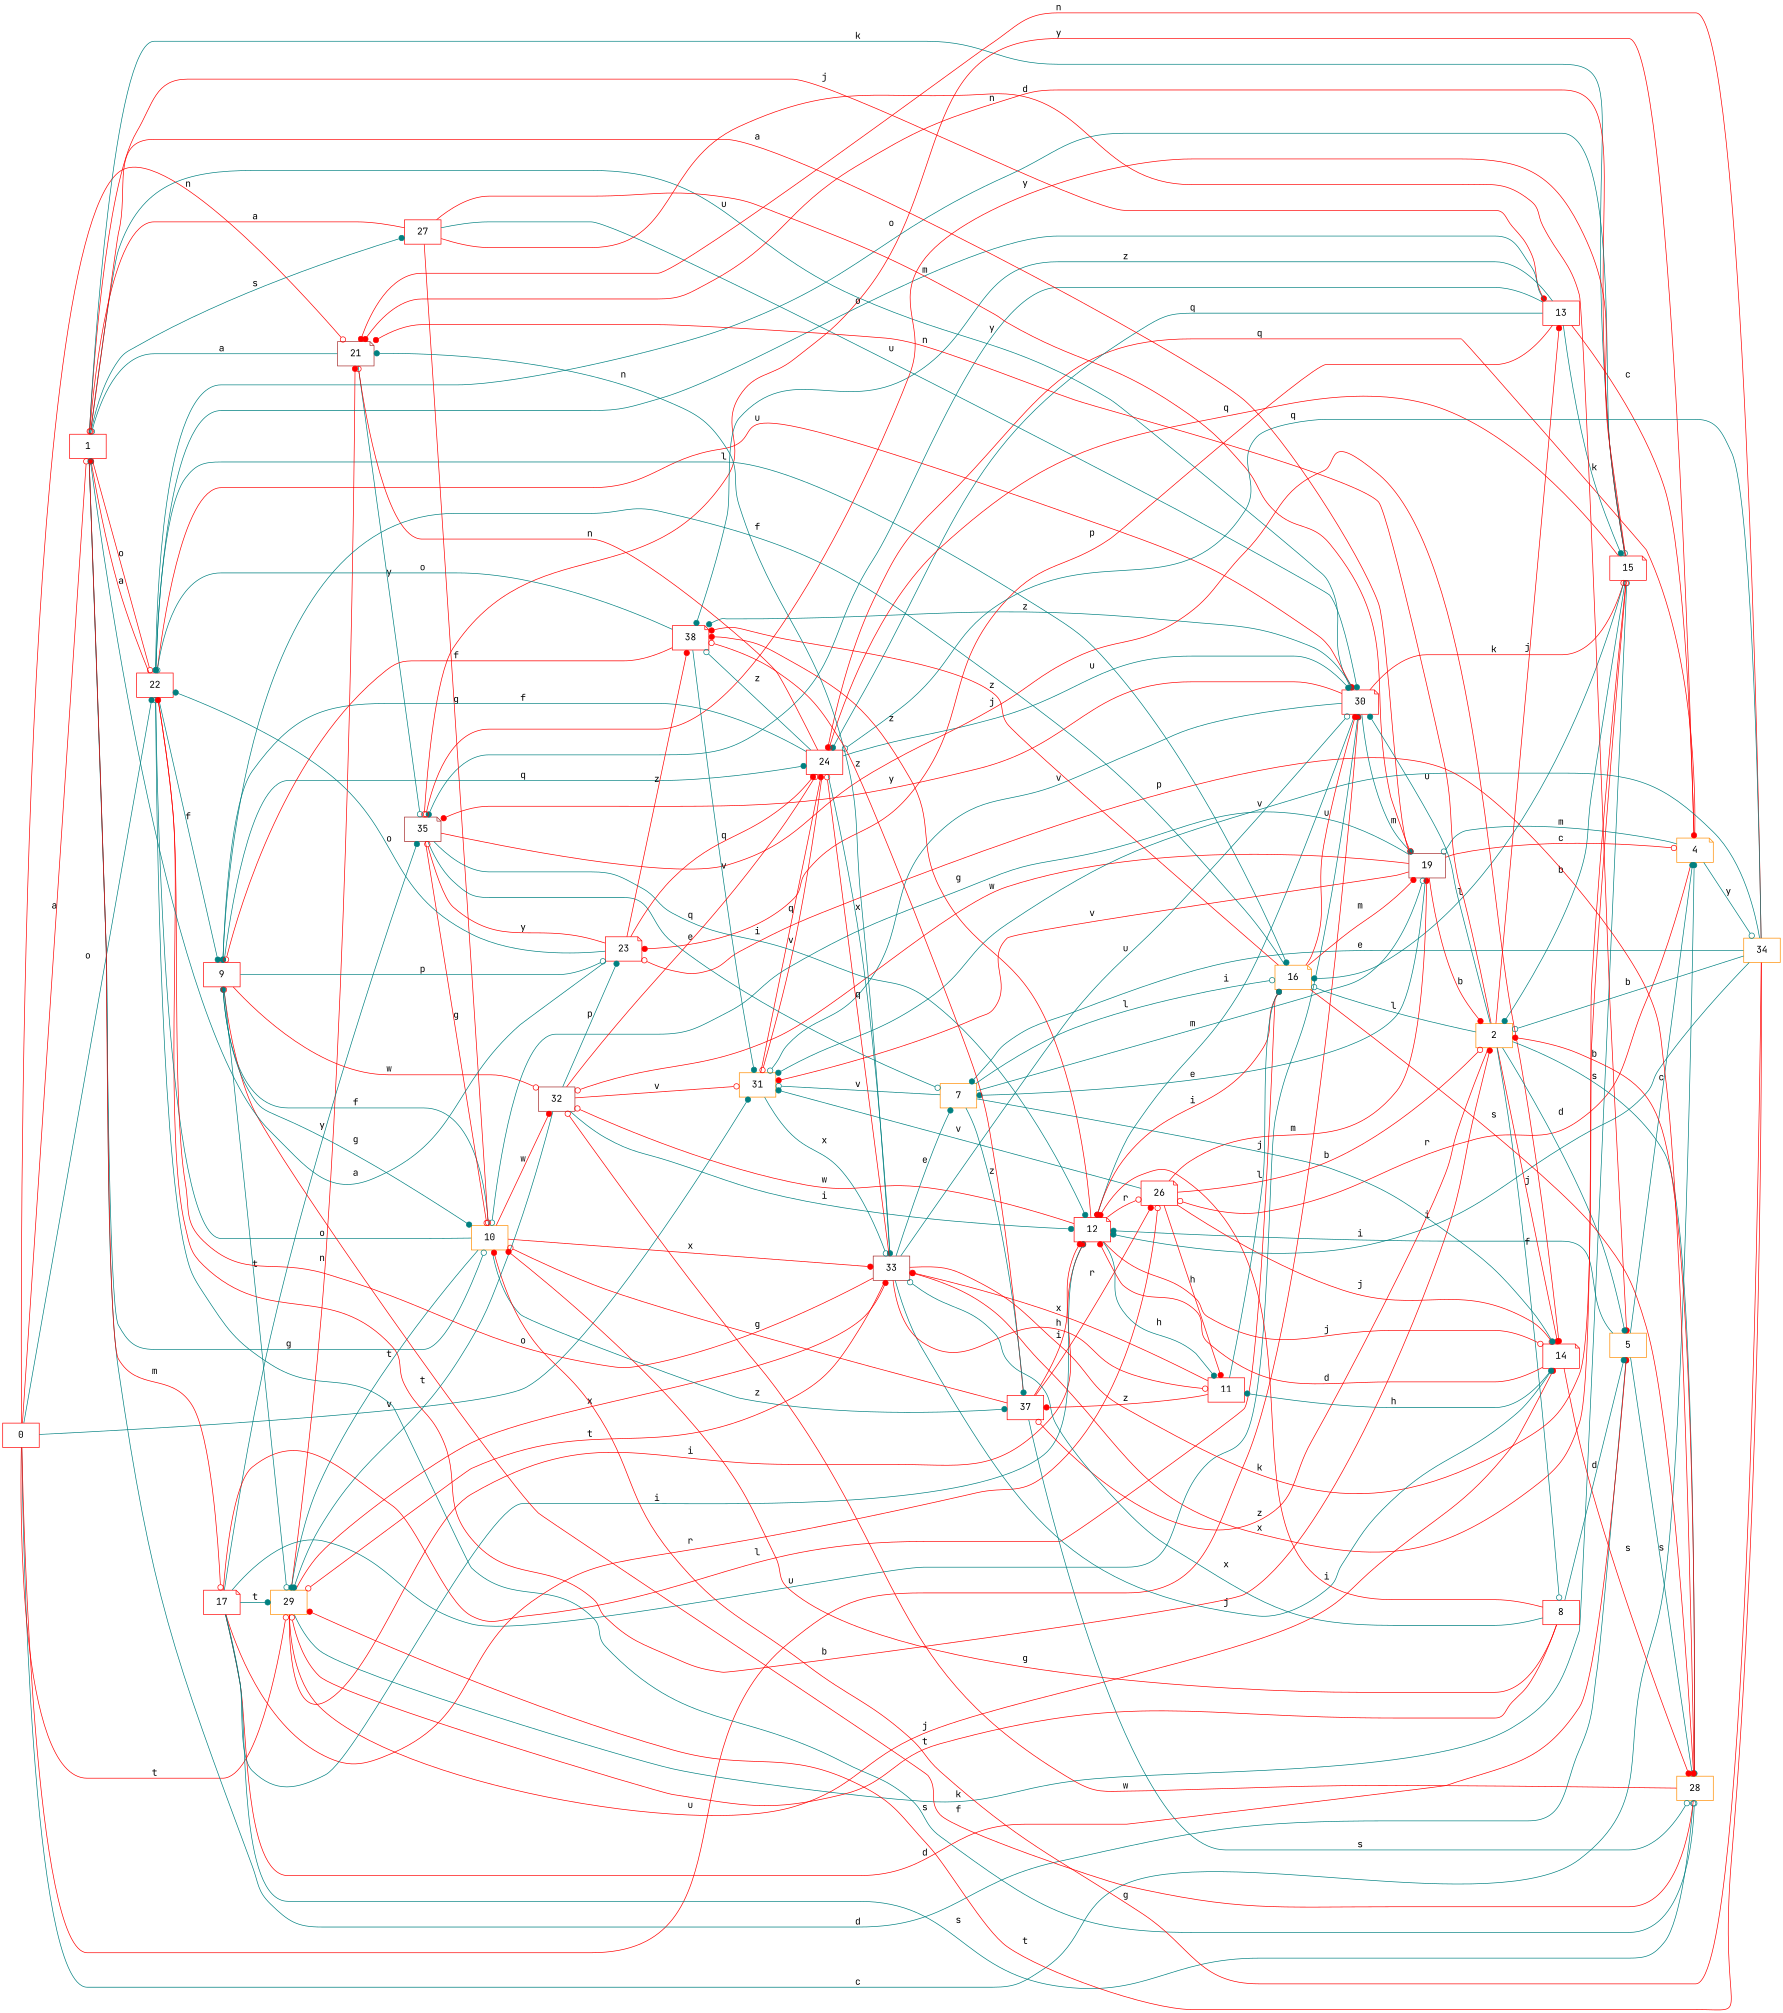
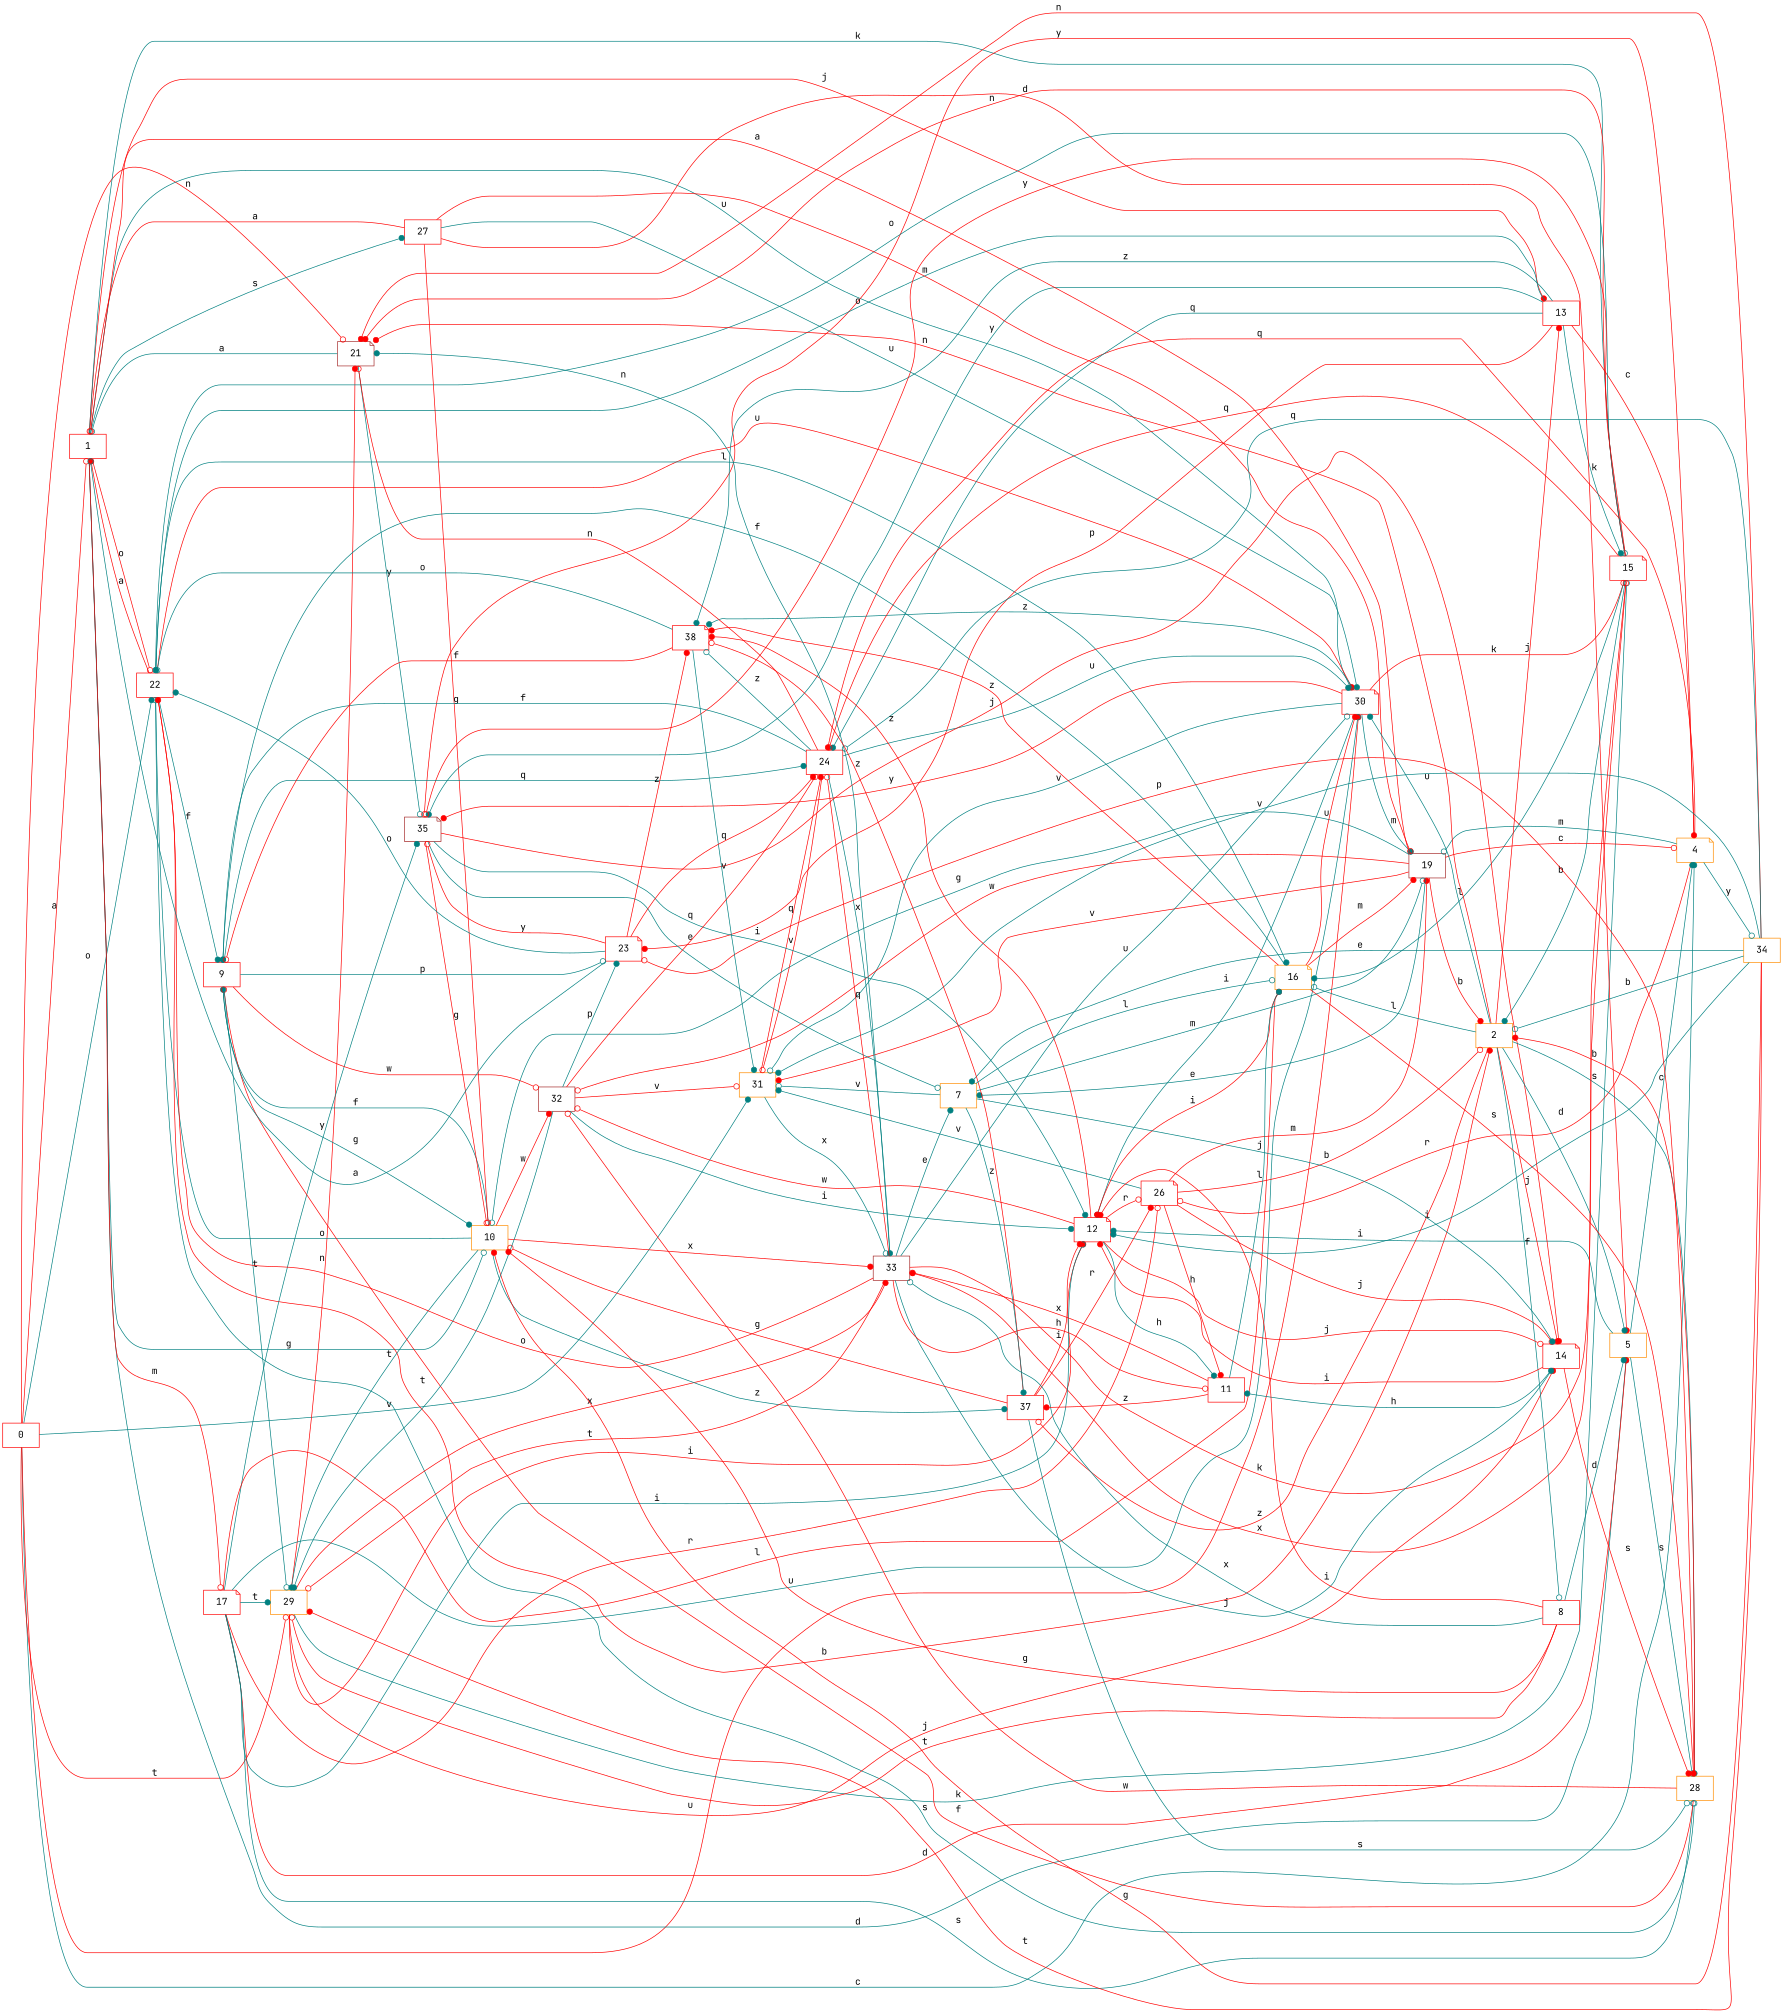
(1327, 1378) -> (1327, 1378)
